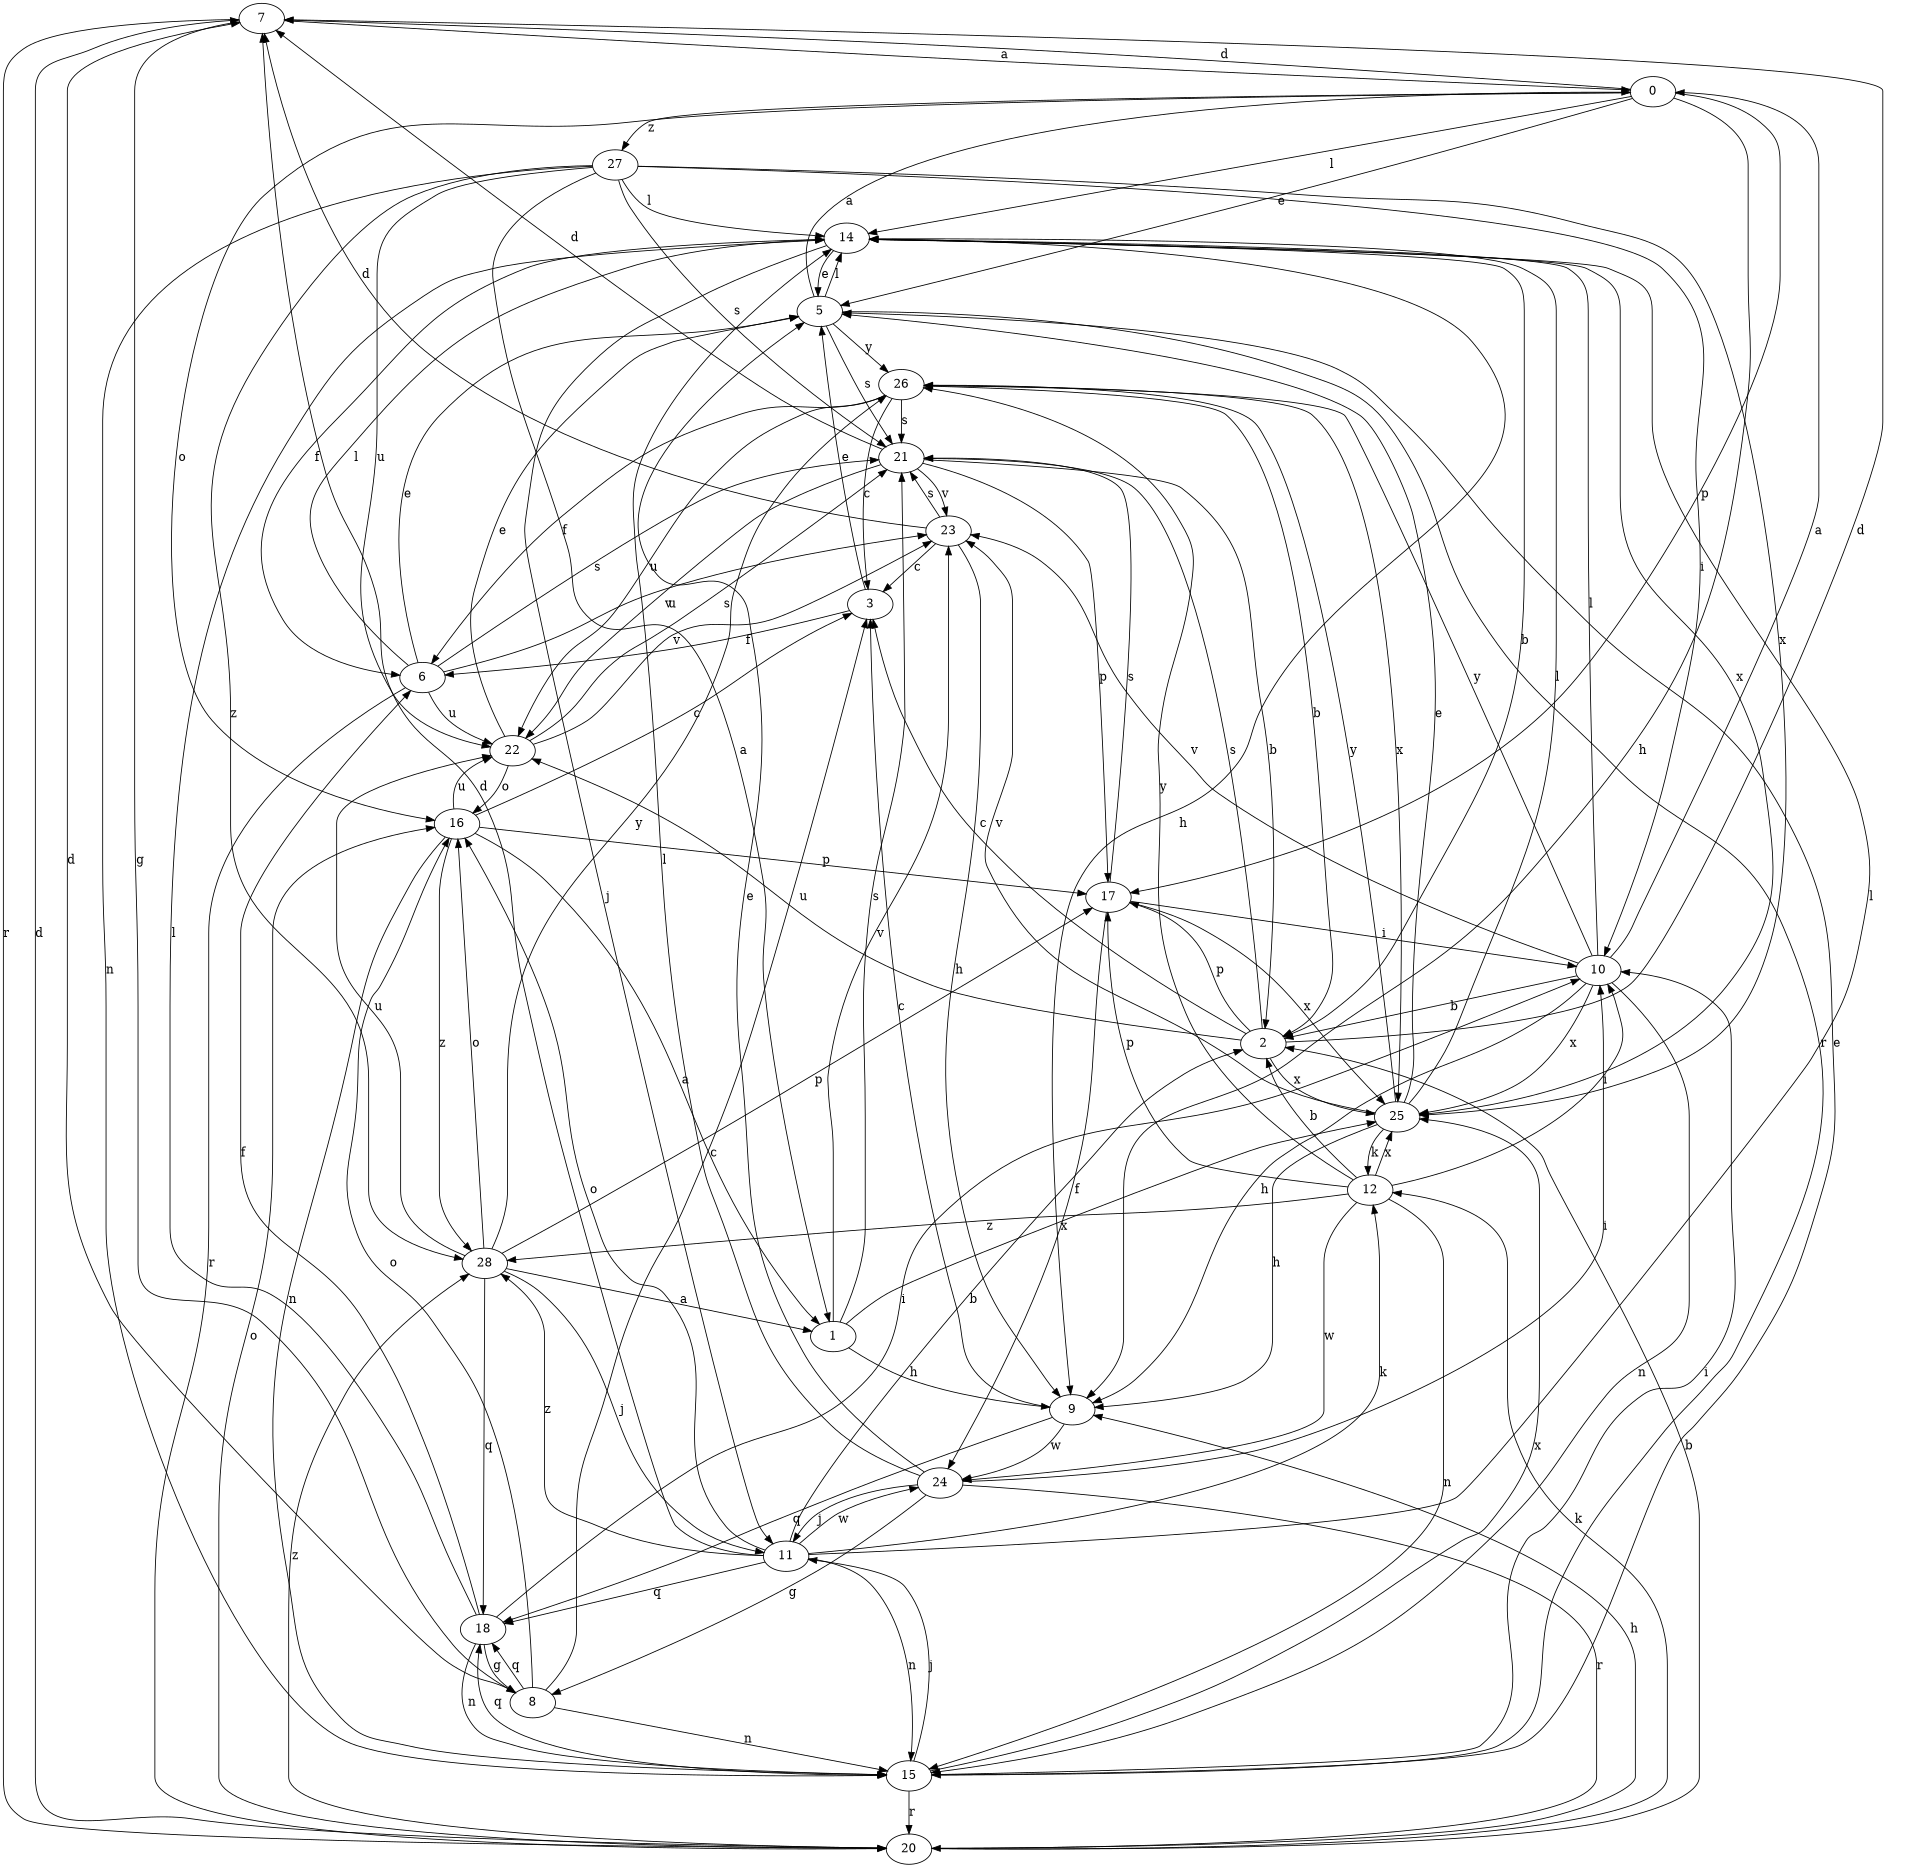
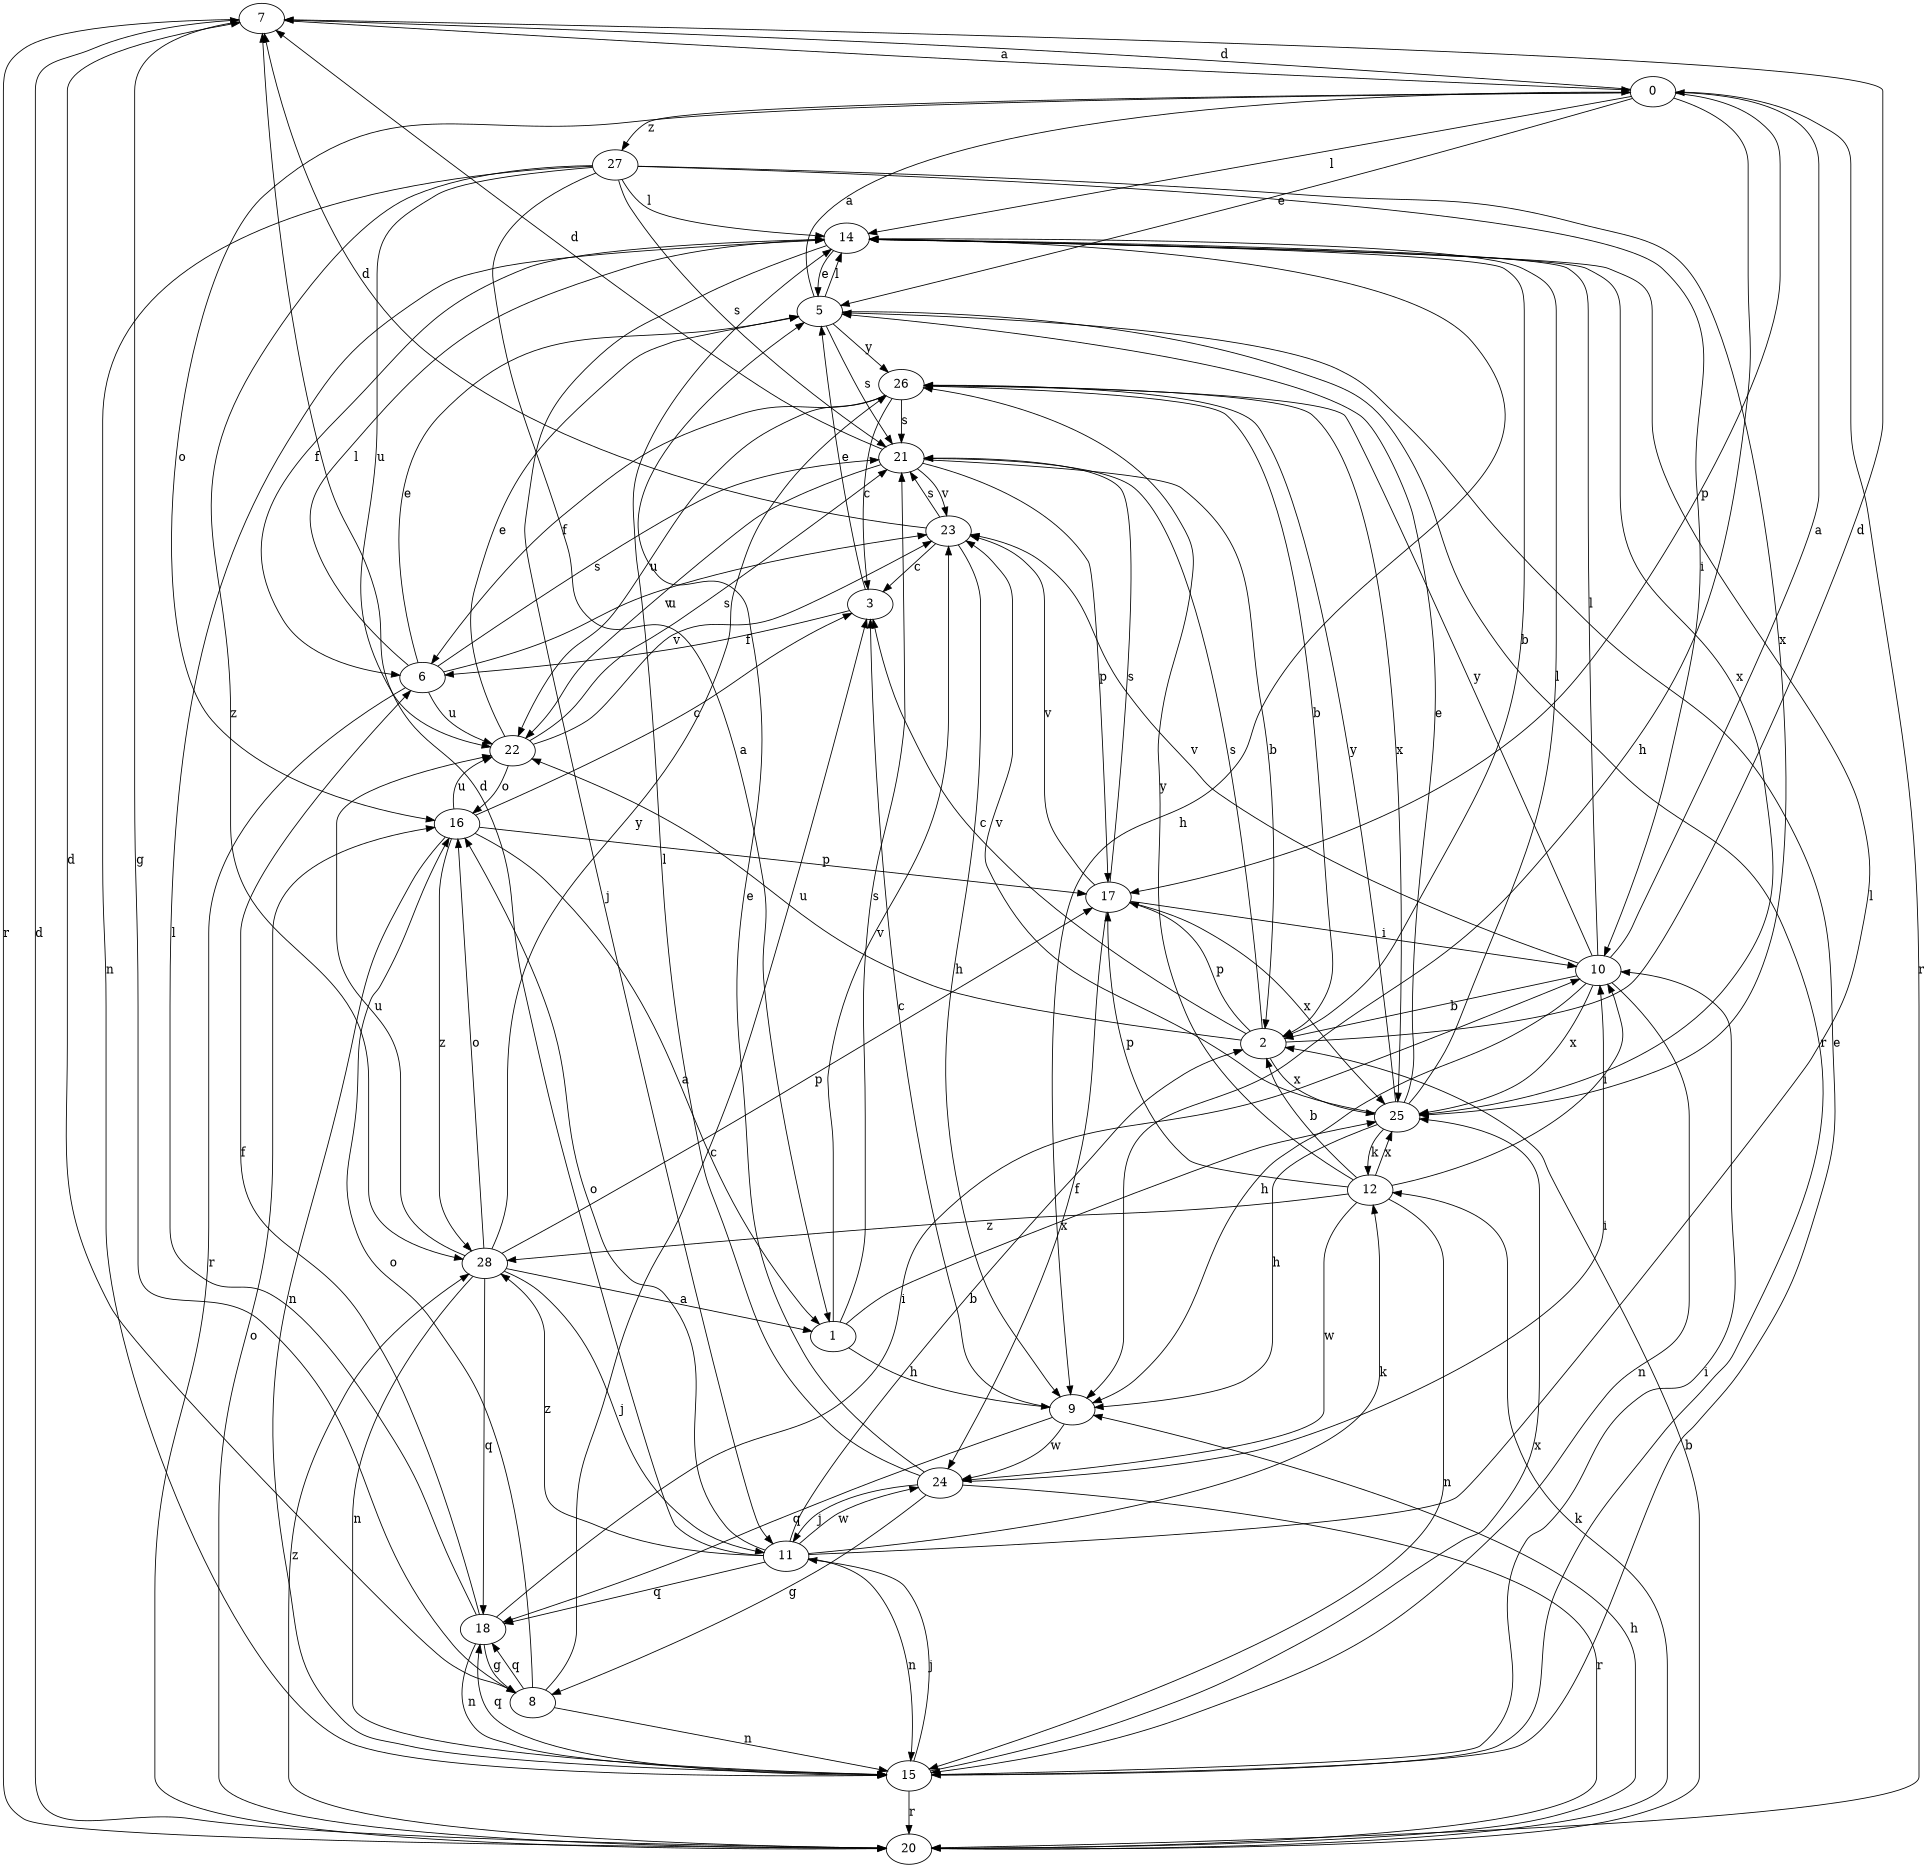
none -> (1045, 702)
none -> (1919, 1359)
none -> (382, 1726)
